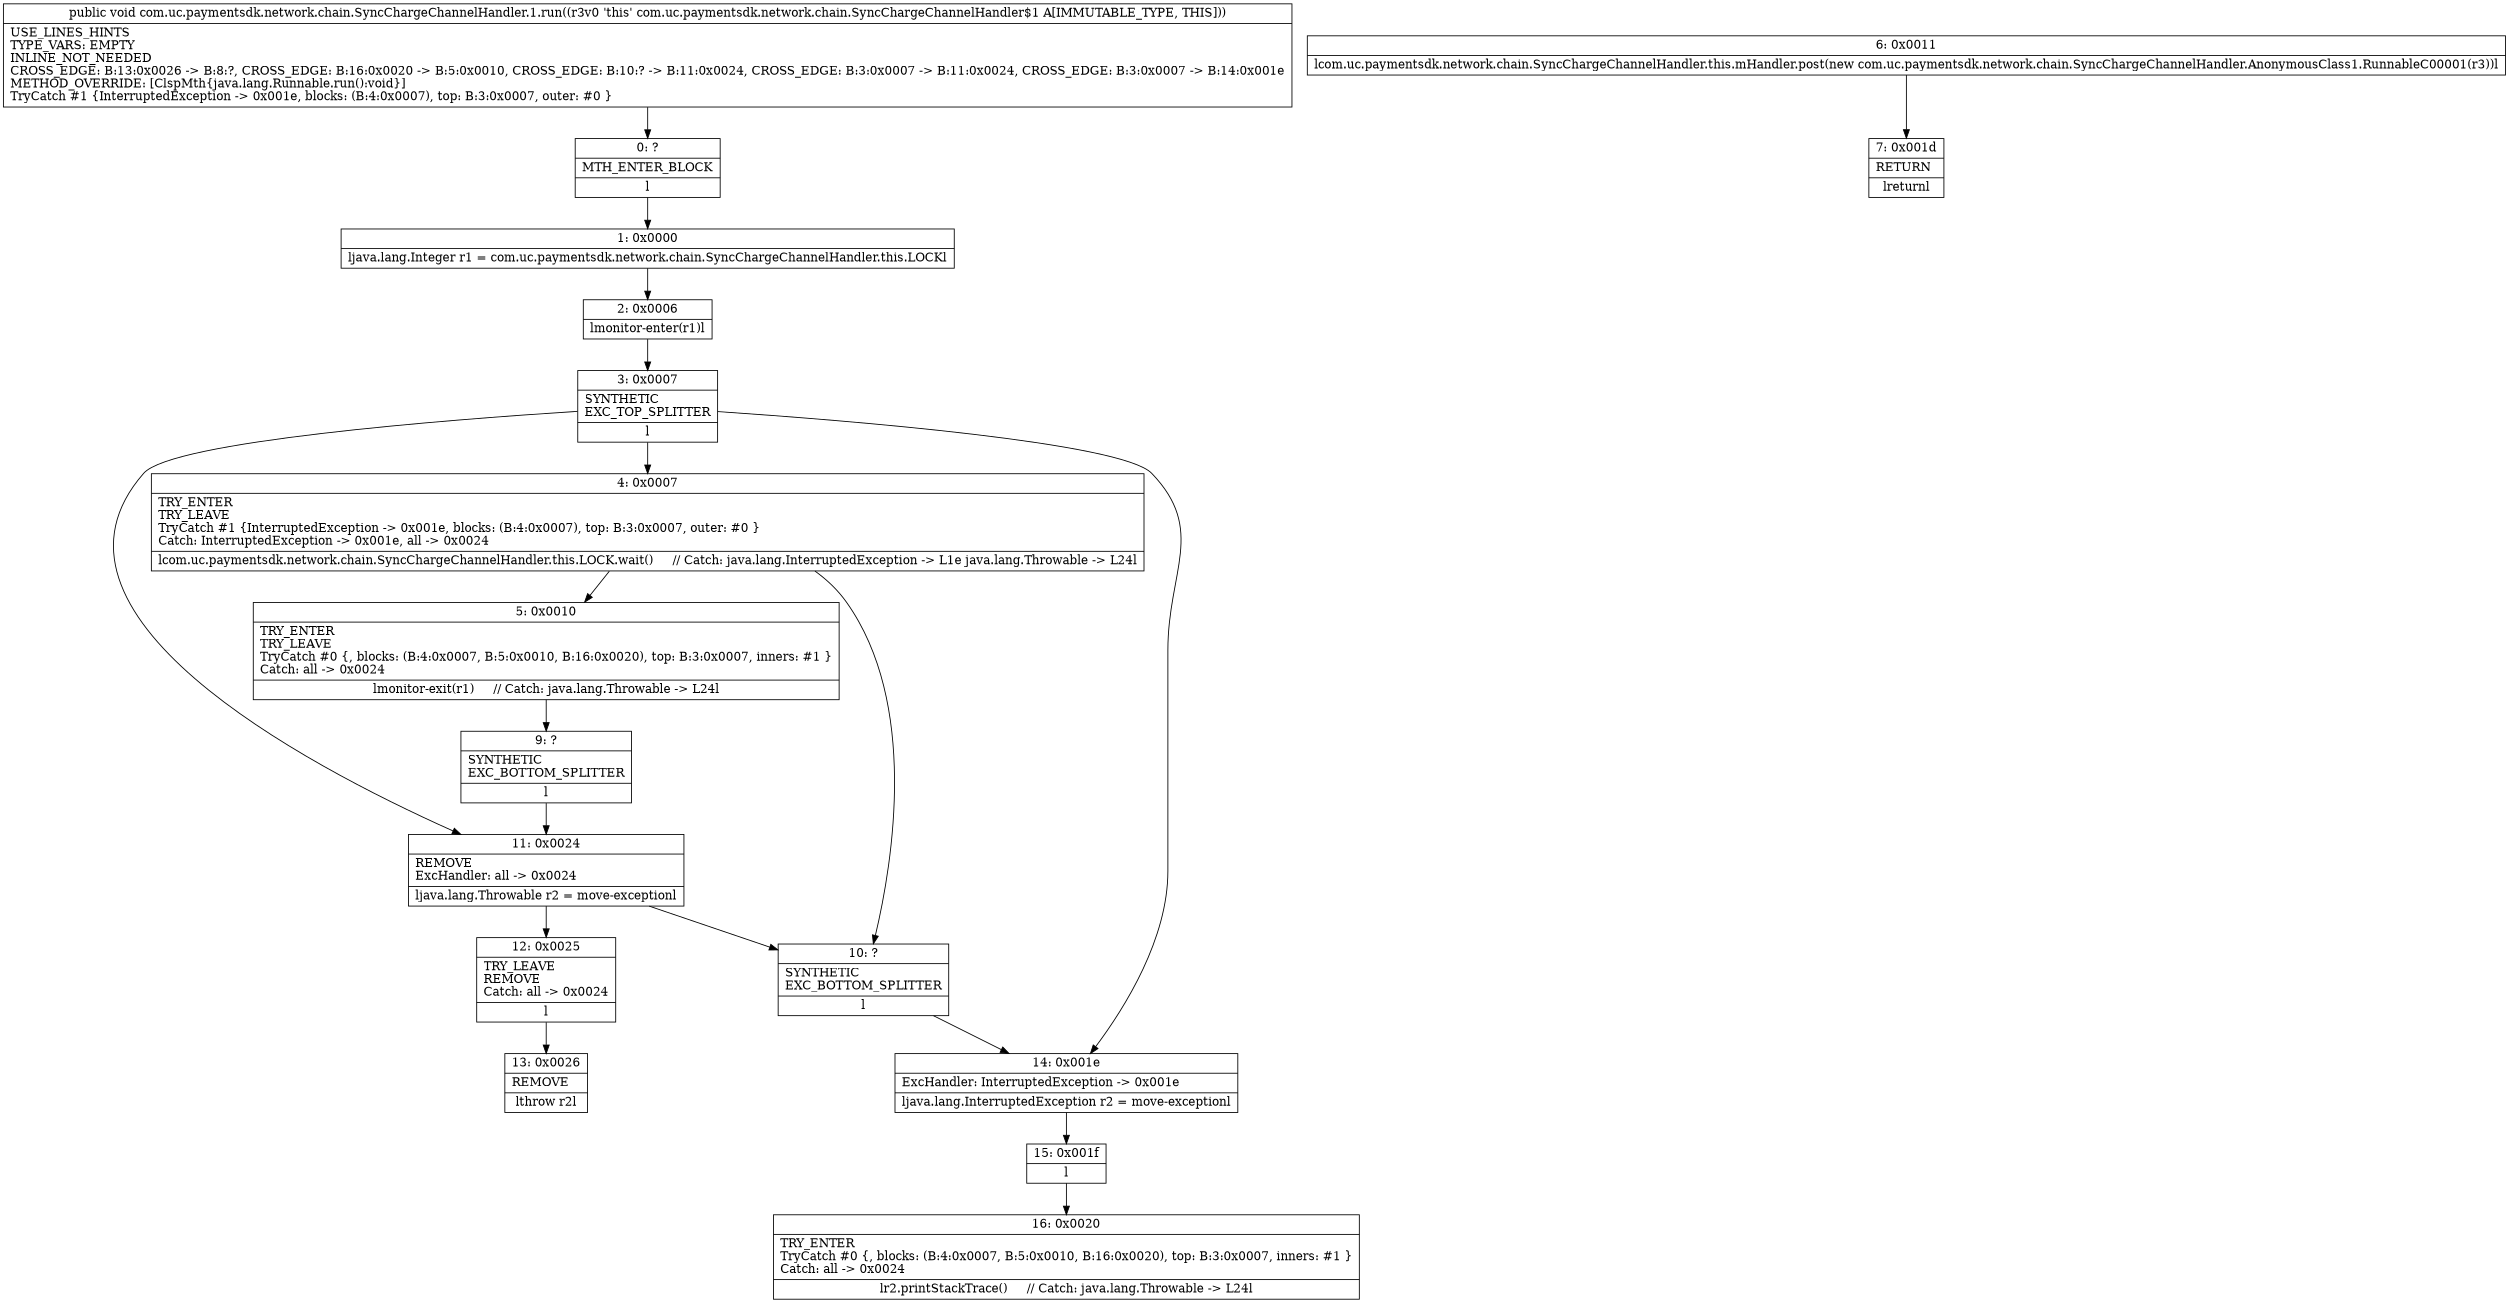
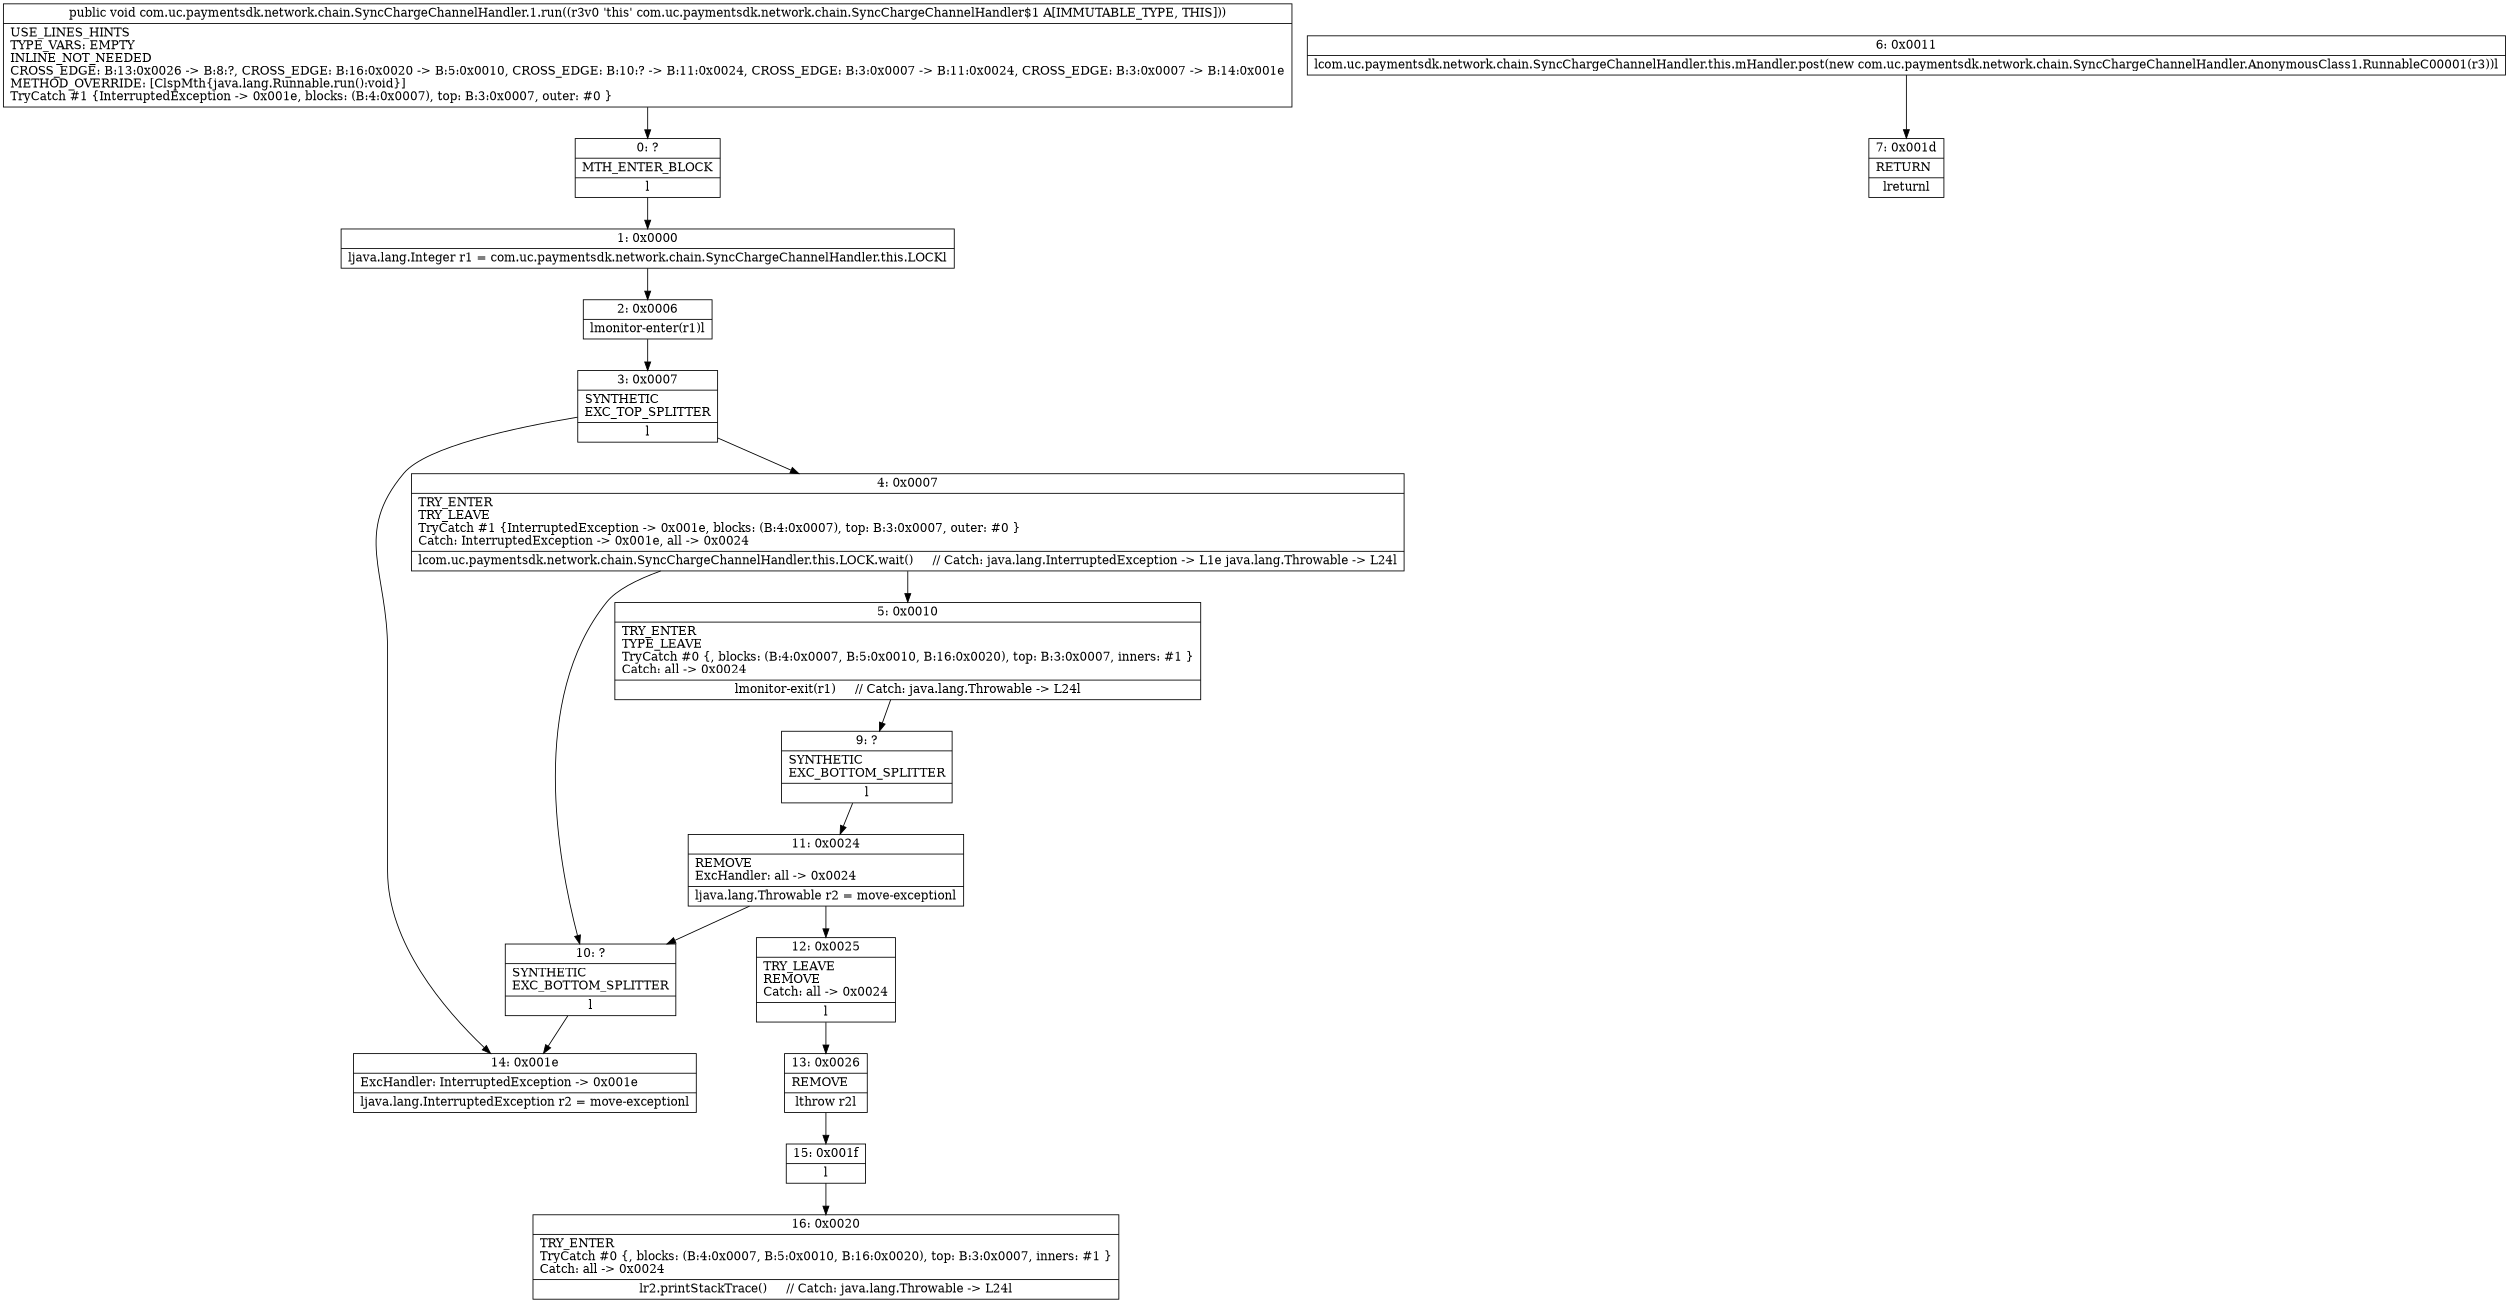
(120, 517) -> none
(296, 644) -> (662, 644)
(1066, 1124) -> (826, 1124)
